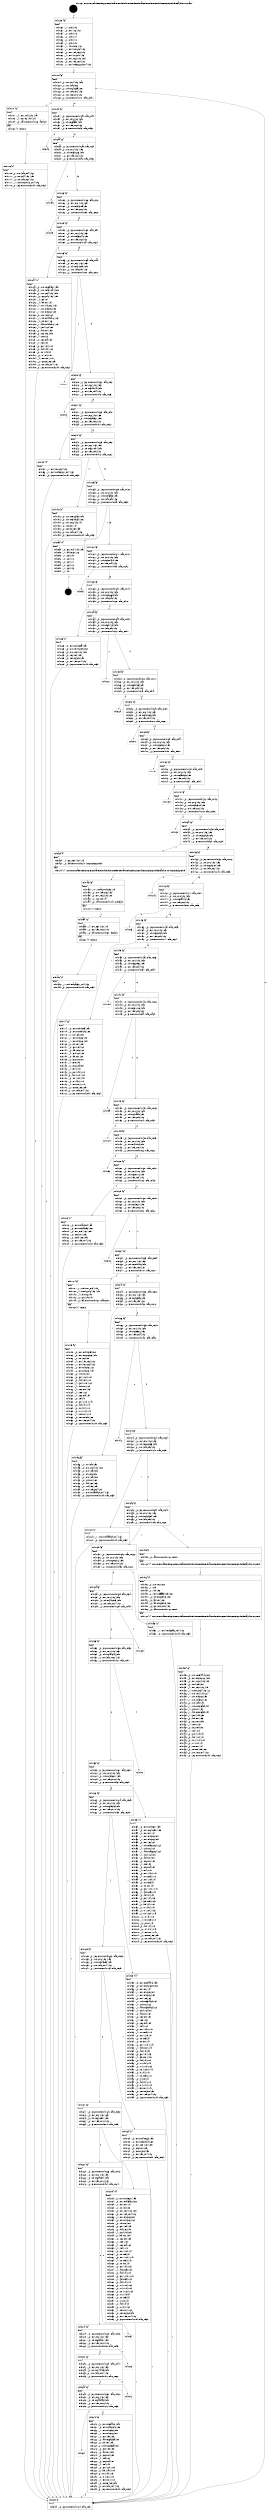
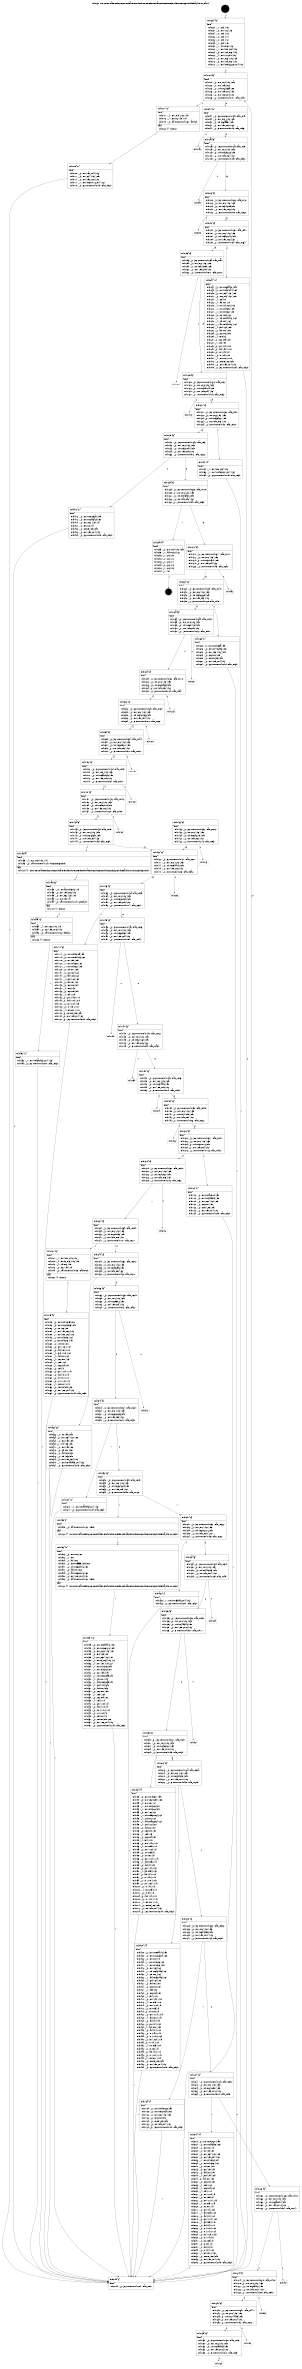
(207, 847) -> (132, 847)
(110, 2453) -> none
